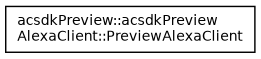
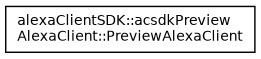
(130, 29) -> (130, 29)
